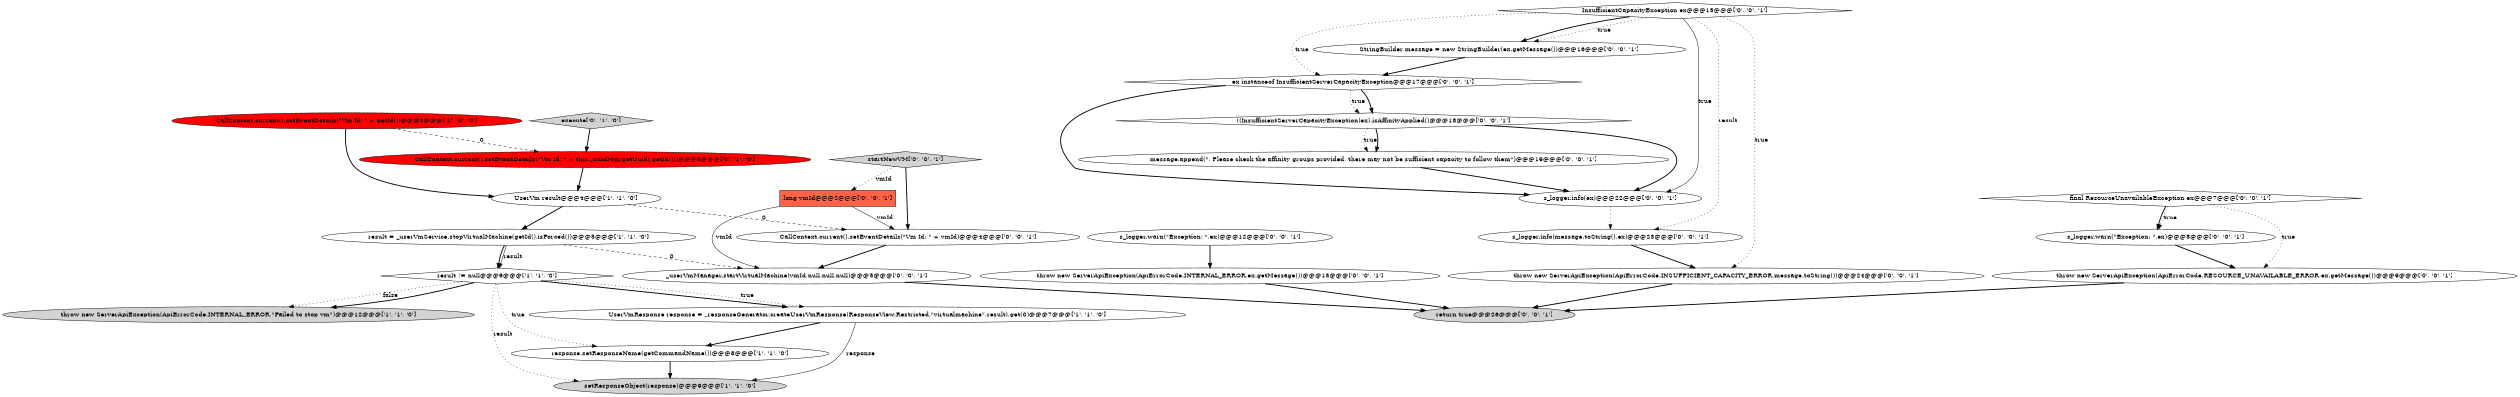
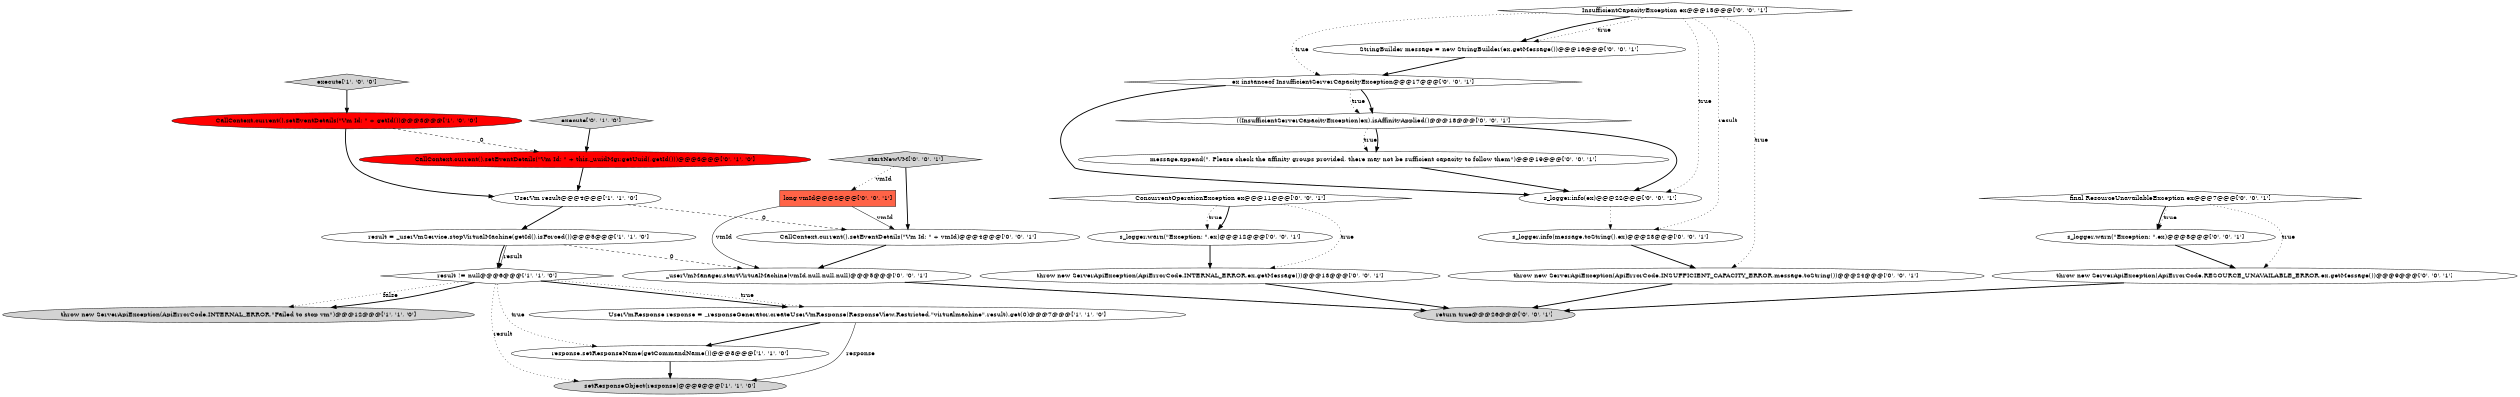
none -> (347, 82)
(1698, 109) -> (1698, 109)
none -> (1231, 198)
